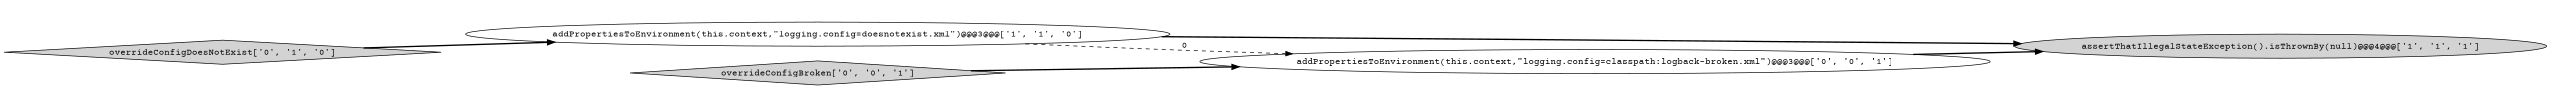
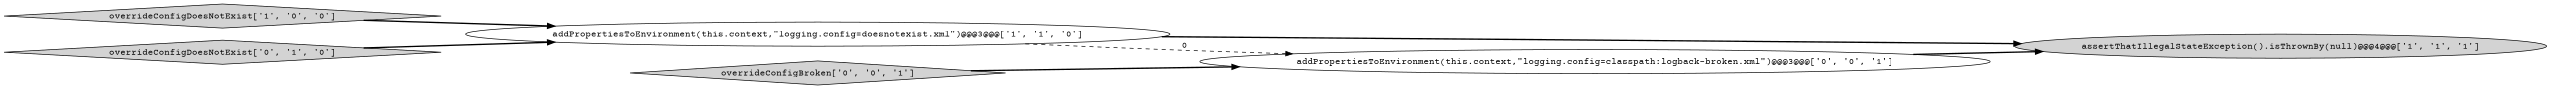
none -> (223, 16)
